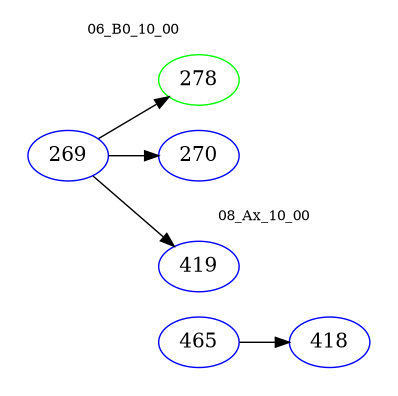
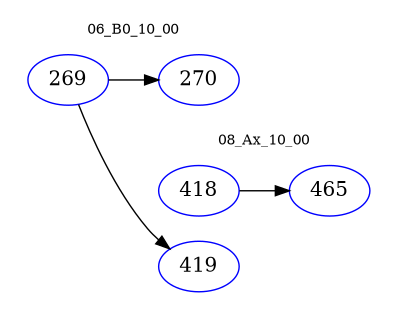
(199, 80) -> none
(257, 342) -> (257, 191)
